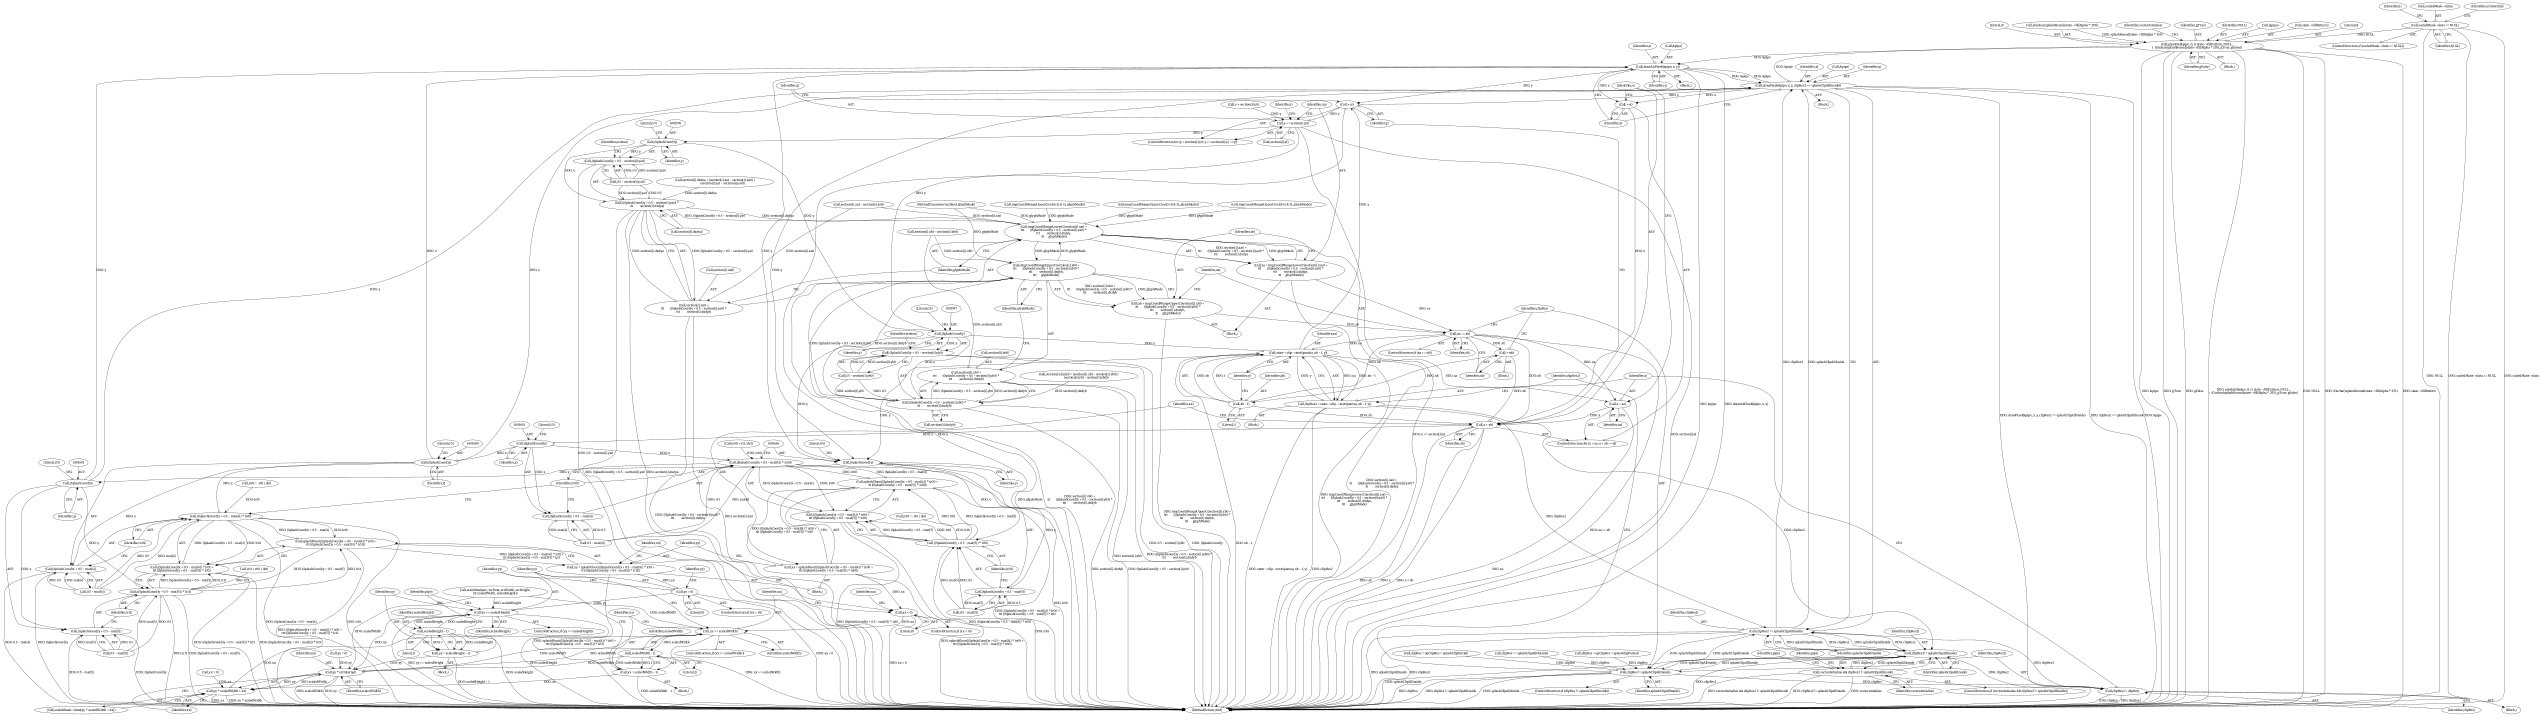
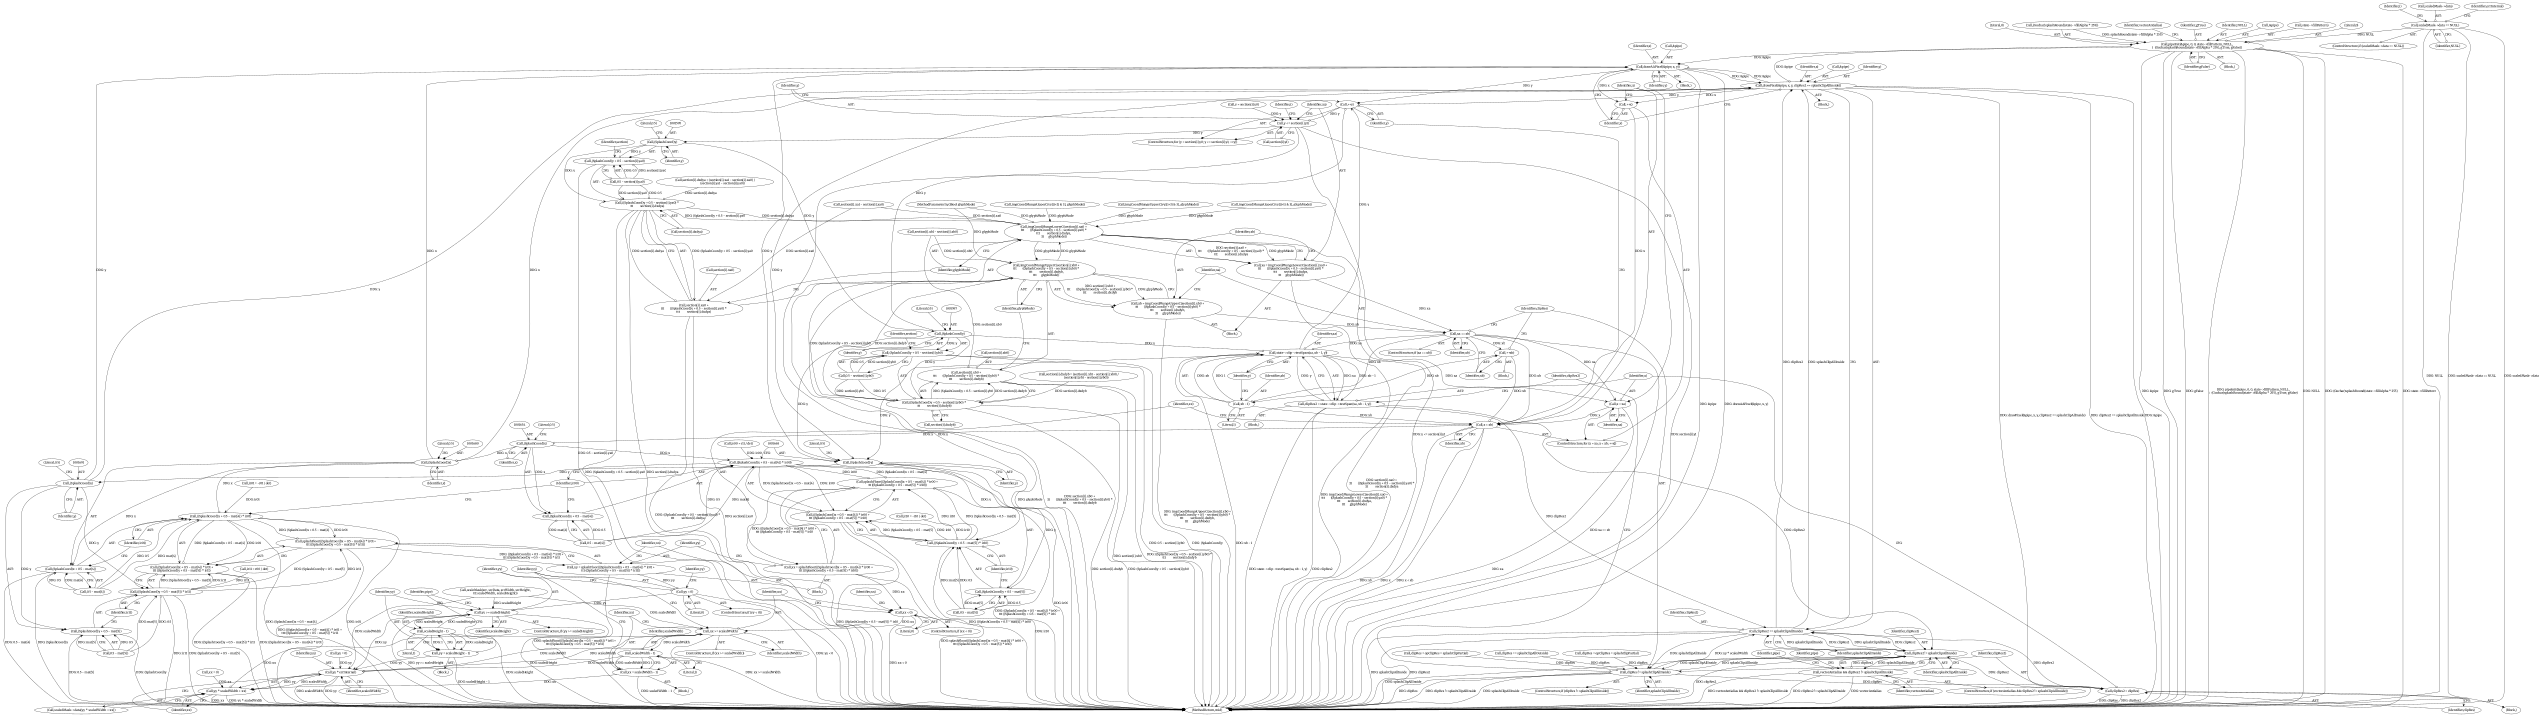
(1731, 654) -> (1731, 654)
